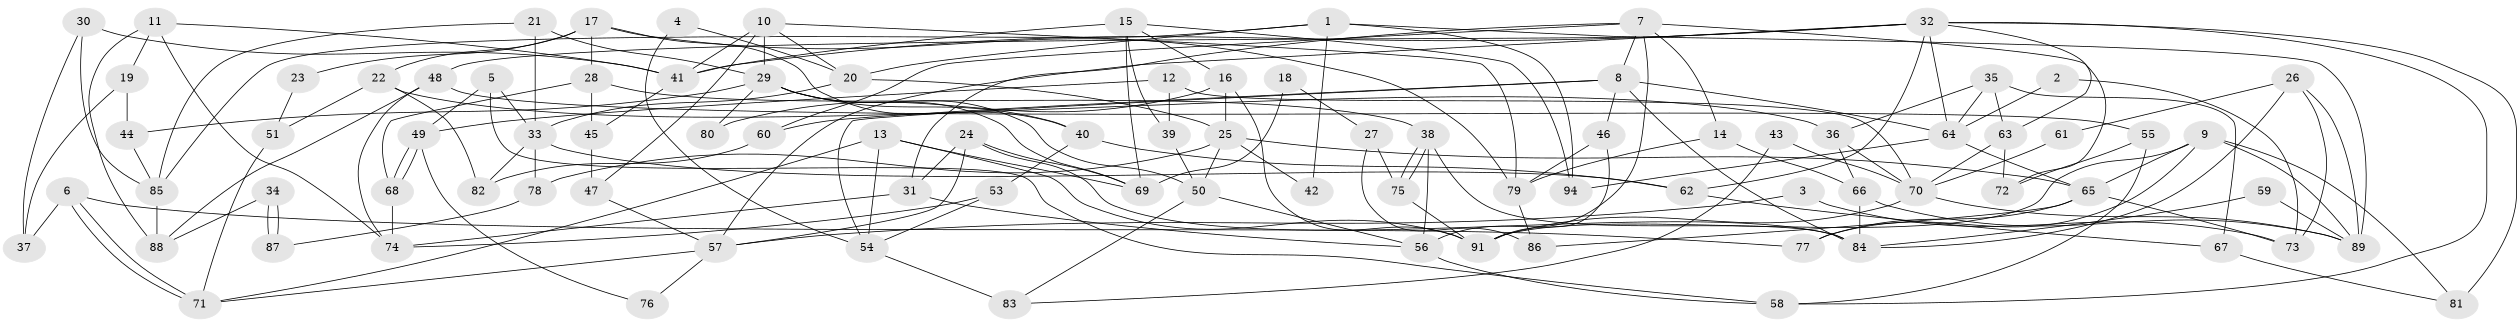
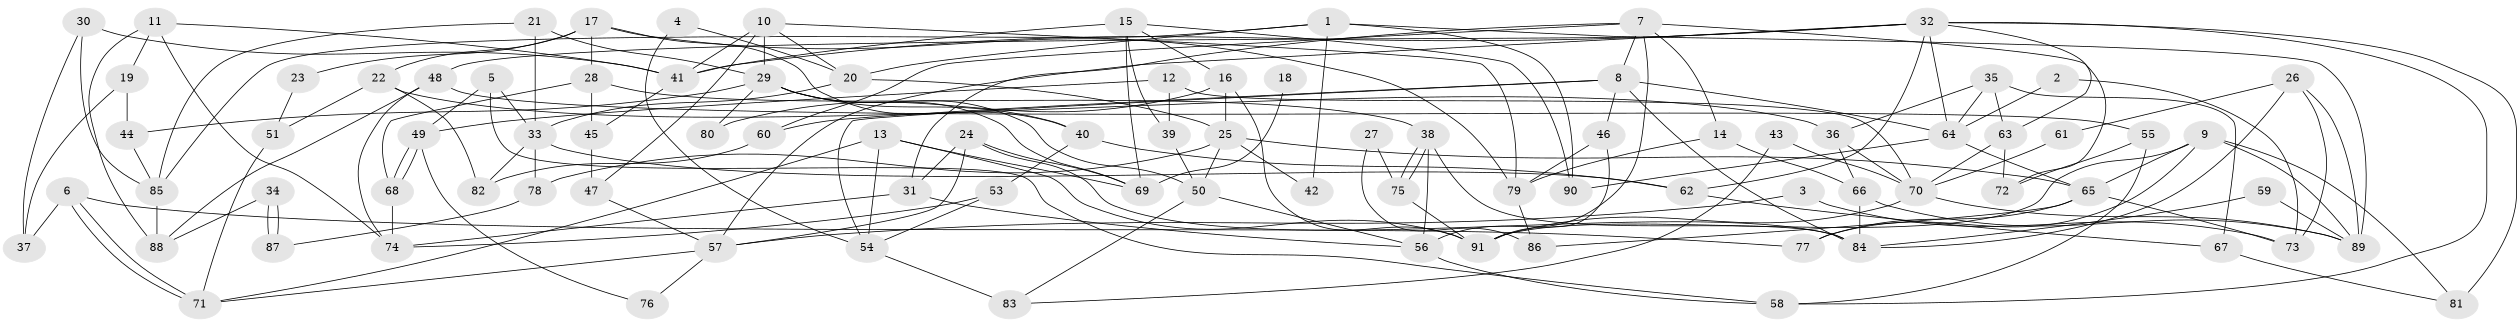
(1329, 107) -> none
(1571, 192) -> (1571, 192)
